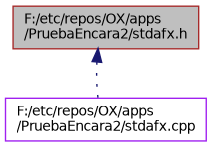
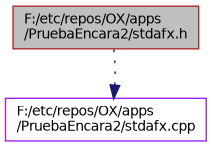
(97, 80) -> (115, 67)
